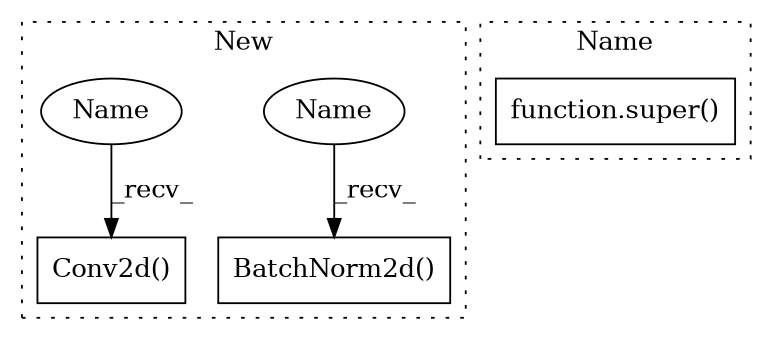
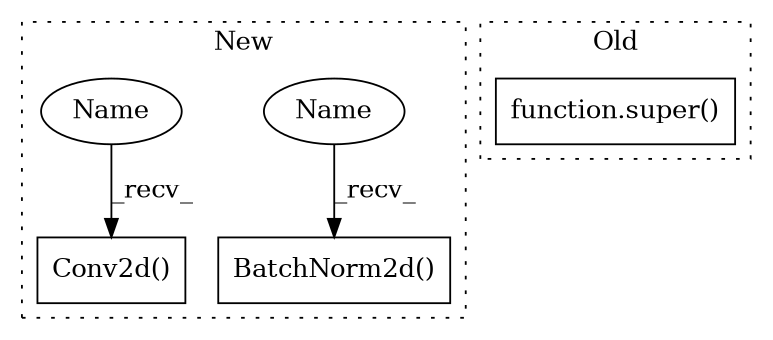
(615, 43) -> (615, 43)
